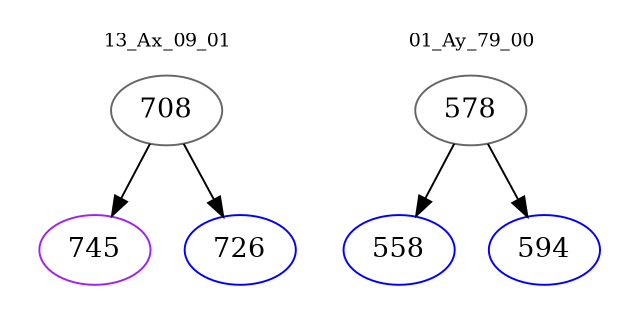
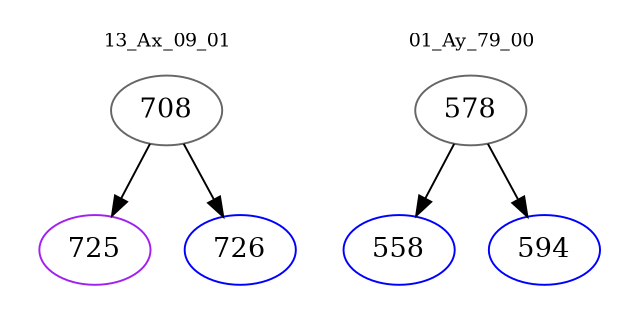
(95, 250) -> (95, 250)
